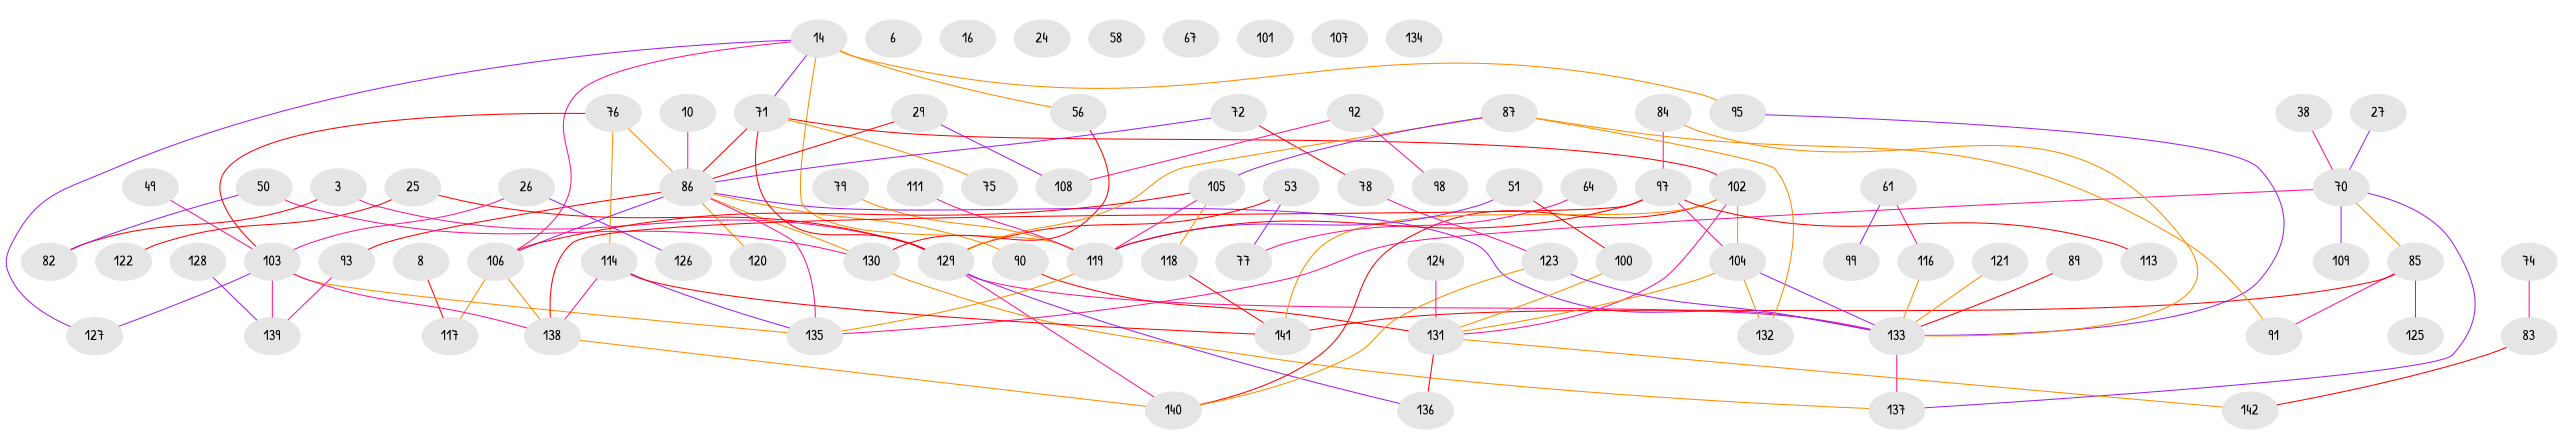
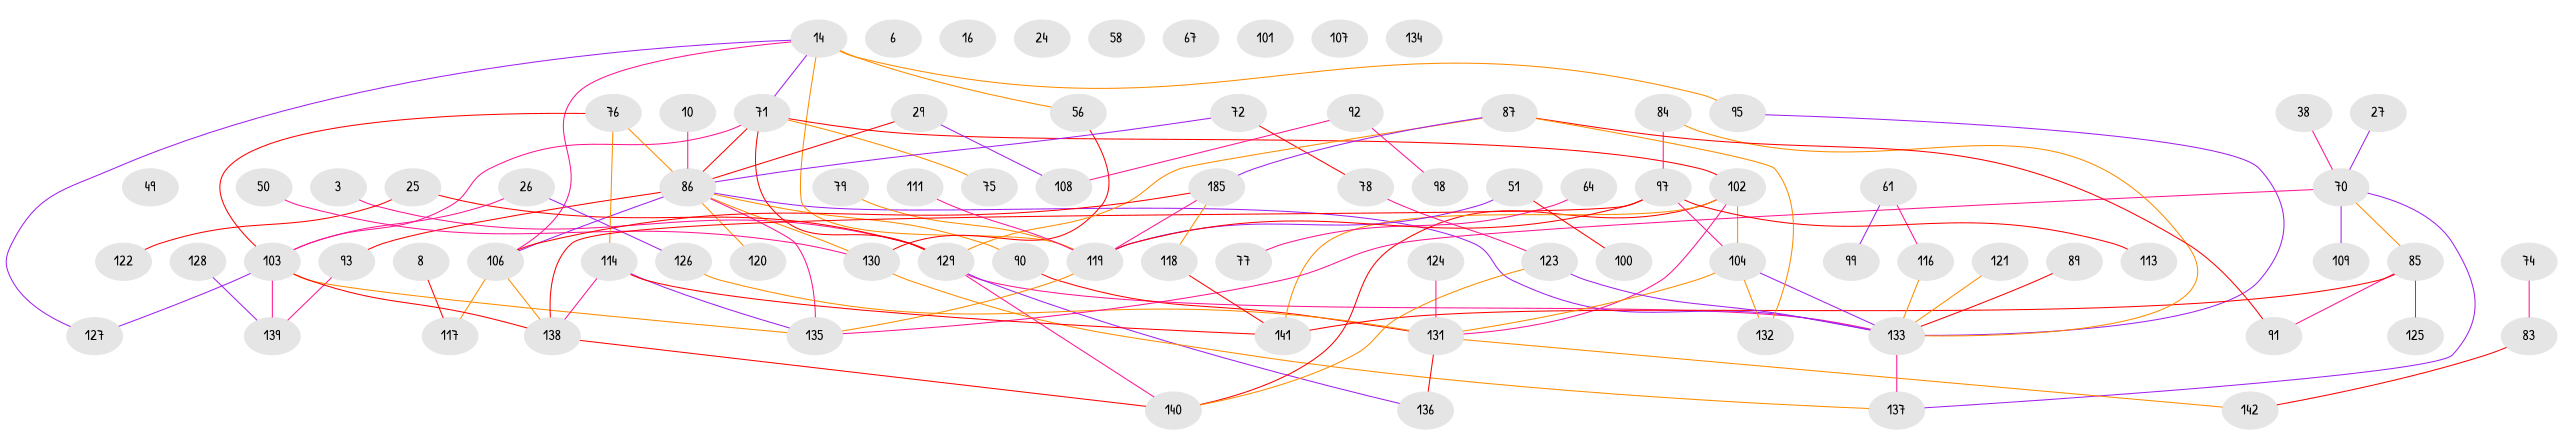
(1943, 154) -> (1943, 154)
(1217, 187) -> (1217, 187)
(1291, 187) -> none
(199, 217) -> (508, 161)
(49, 262) -> none
(1532, 302) -> (1162, 309)
(410, 303) -> (410, 303)
(863, 373) -> (863, 373)
